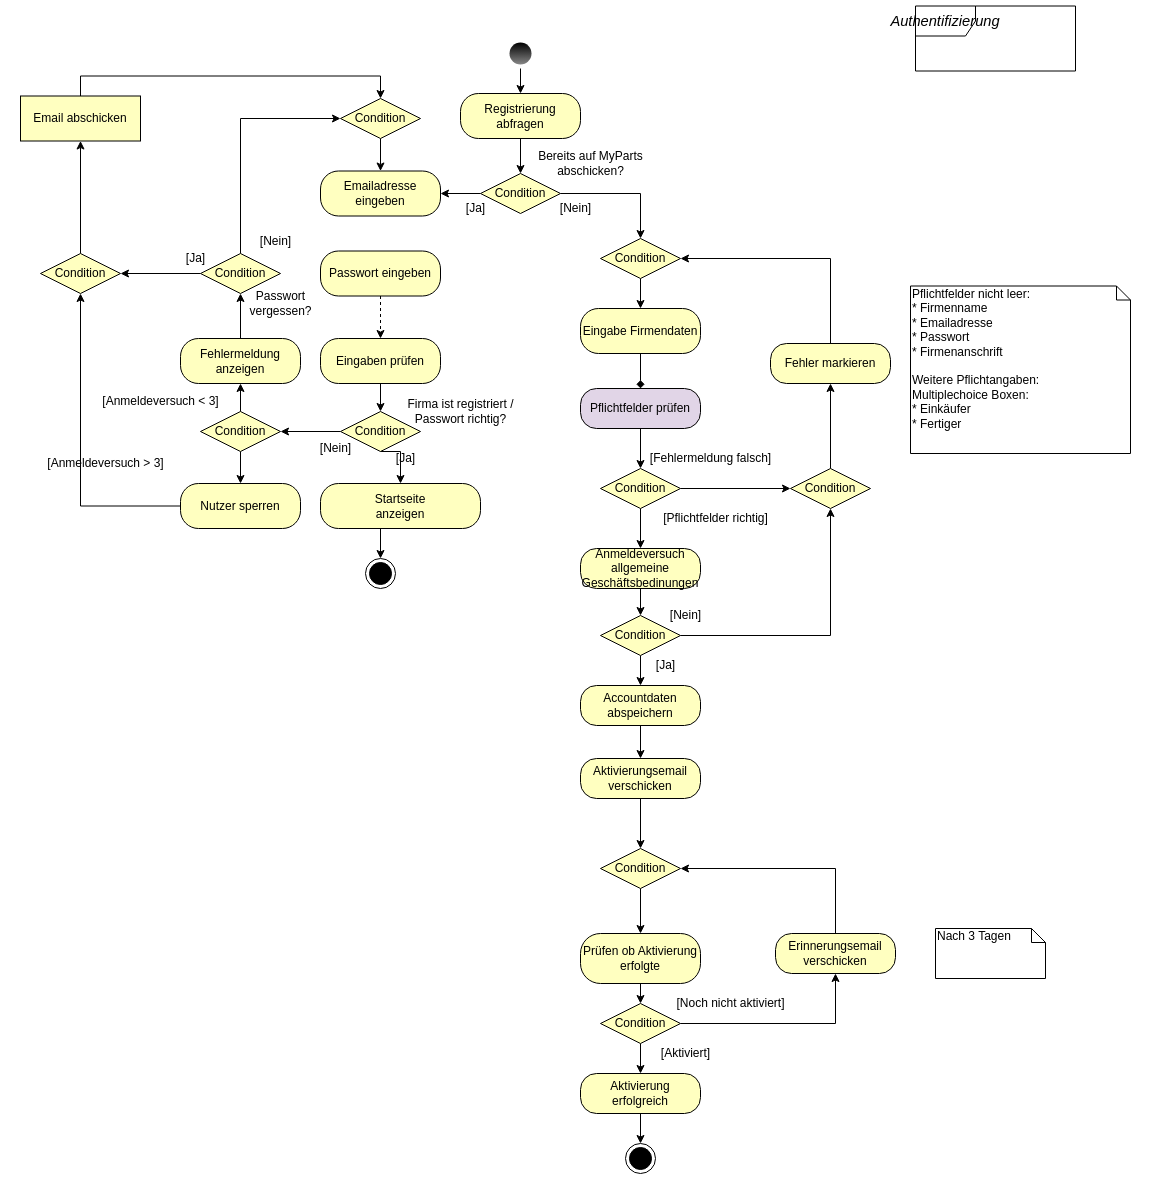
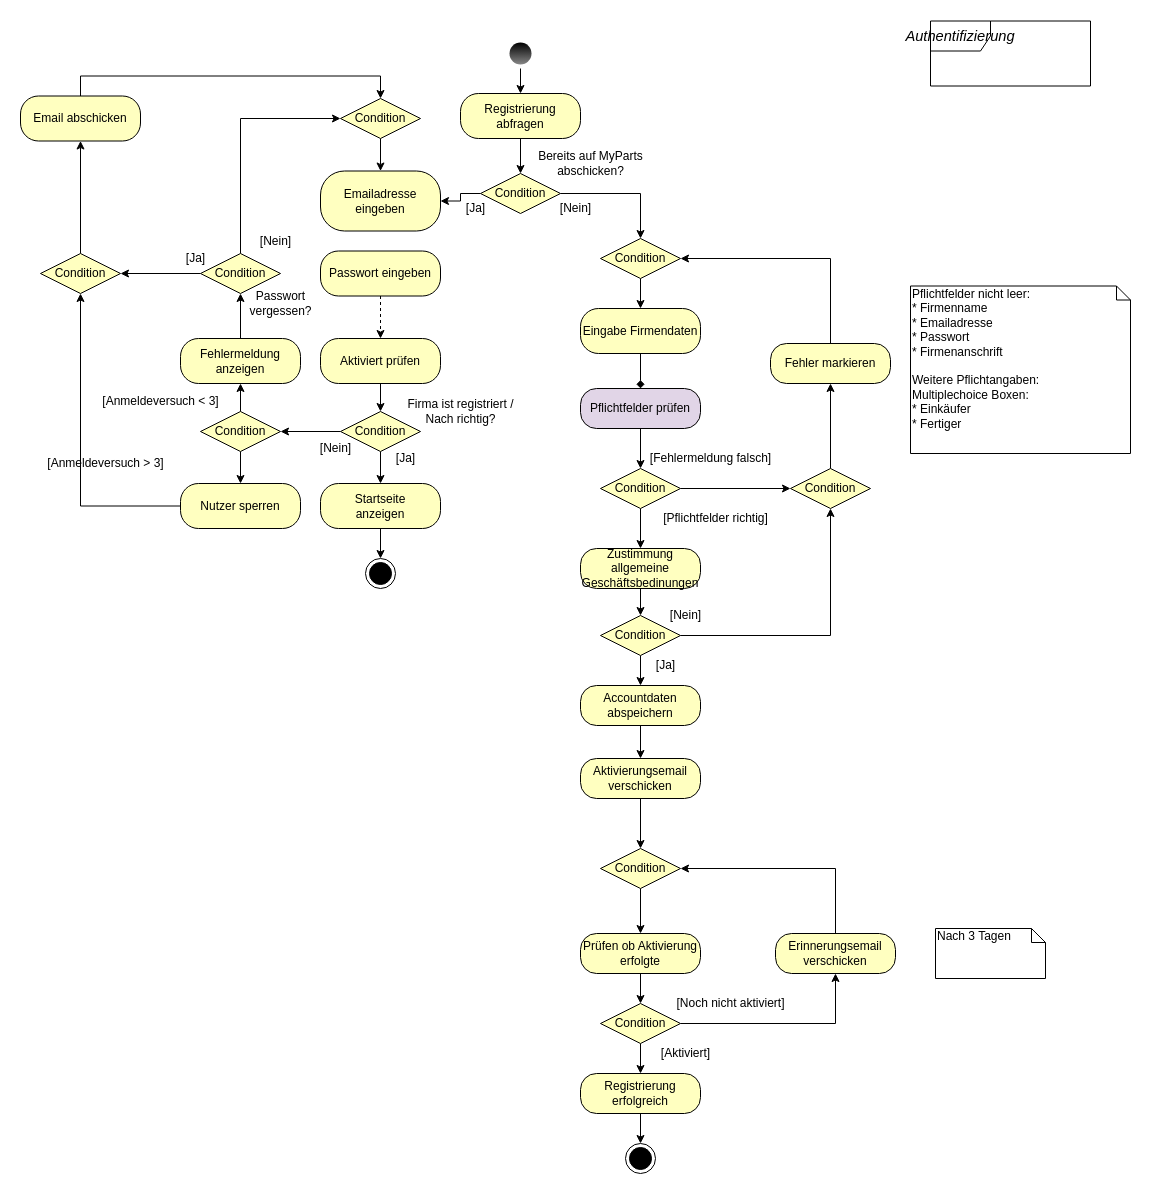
(996, 39) -> (1011, 54)
(81, 119) -> (81, 119)
(381, 194) -> (381, 201)
(381, 362) -> (381, 362)
(461, 412) -> (461, 412)
(401, 506) -> (381, 506)
(641, 569) -> (641, 569)
(641, 959) -> (641, 954)
(641, 1094) -> (641, 1094)
